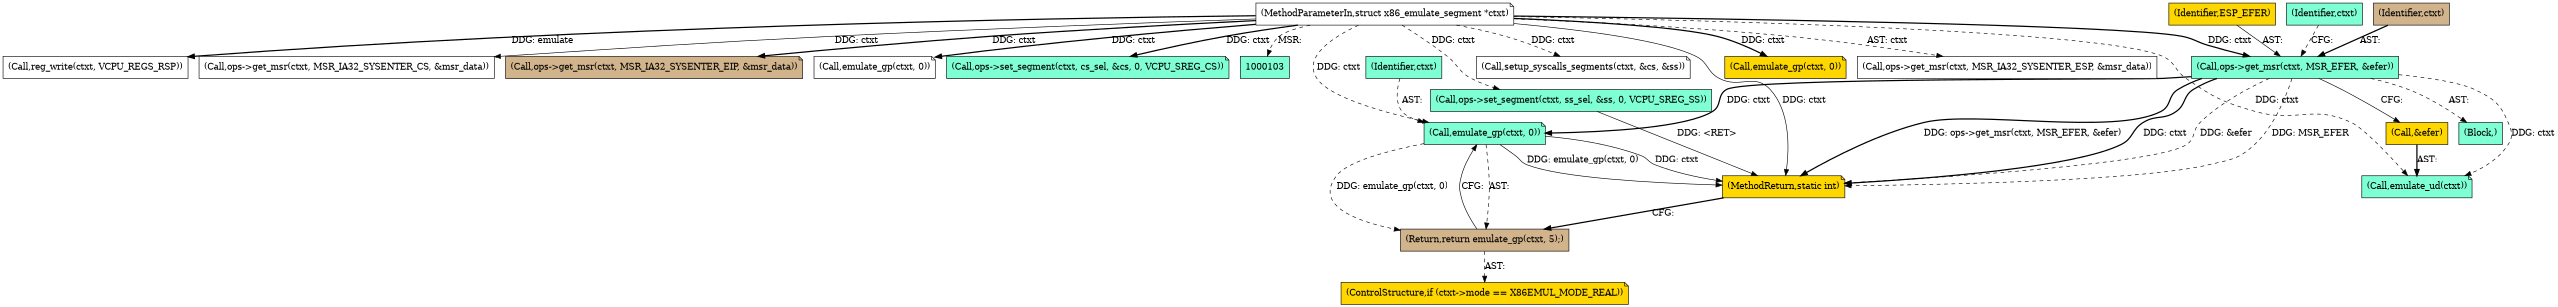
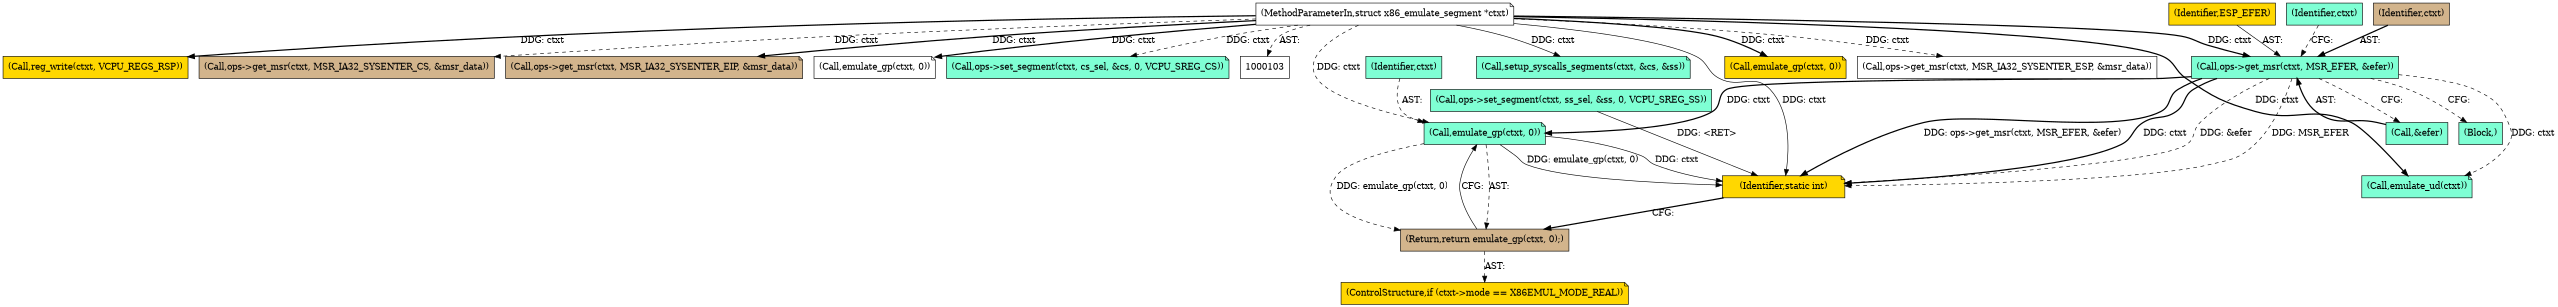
(1978, 33) -> (1978, 33)
(878, 34) -> (878, 34)
(1506, 37) -> (1506, 37)
(1217, 38) -> (1217, 38)
(542, 41) -> (542, 41)
(1291, 41) -> (1291, 41)
(1887, 41) -> (1887, 41)
(1448, 57) -> none
(96, 67) -> (96, 67)
(347, 67) -> (347, 67)
(1265, 67) -> (1265, 67)
(1583, 67) -> (1583, 67)
(2357, 98) -> (2357, 98)
(2460, 100) -> (2460, 100)
(2417, 134) -> (2417, 134)
(2417, 157) -> (2357, 121)
(1784, 187) -> (1784, 187)
(1485, 240) -> (1485, 240)
